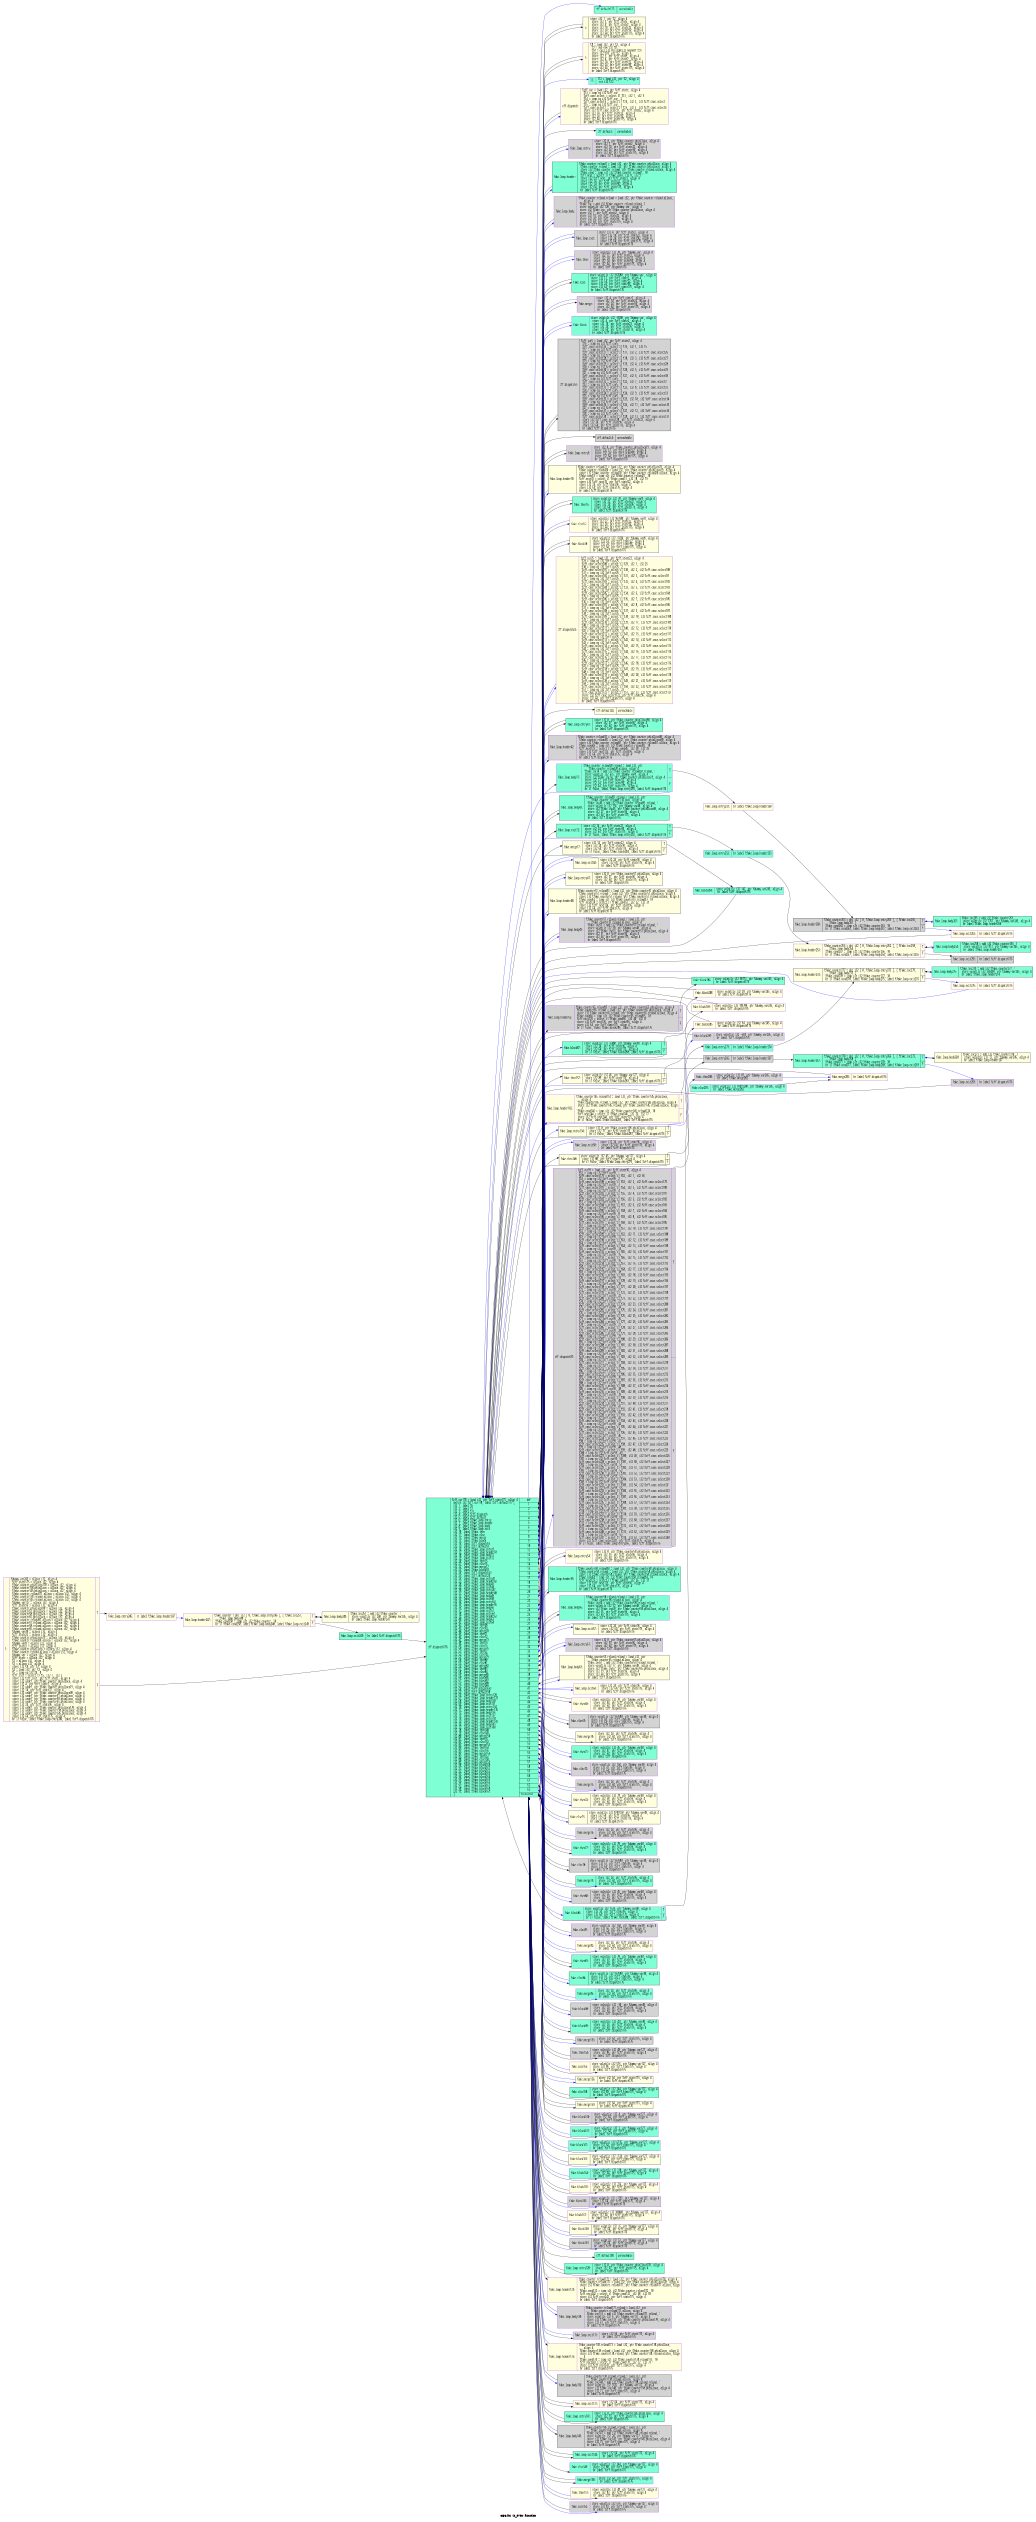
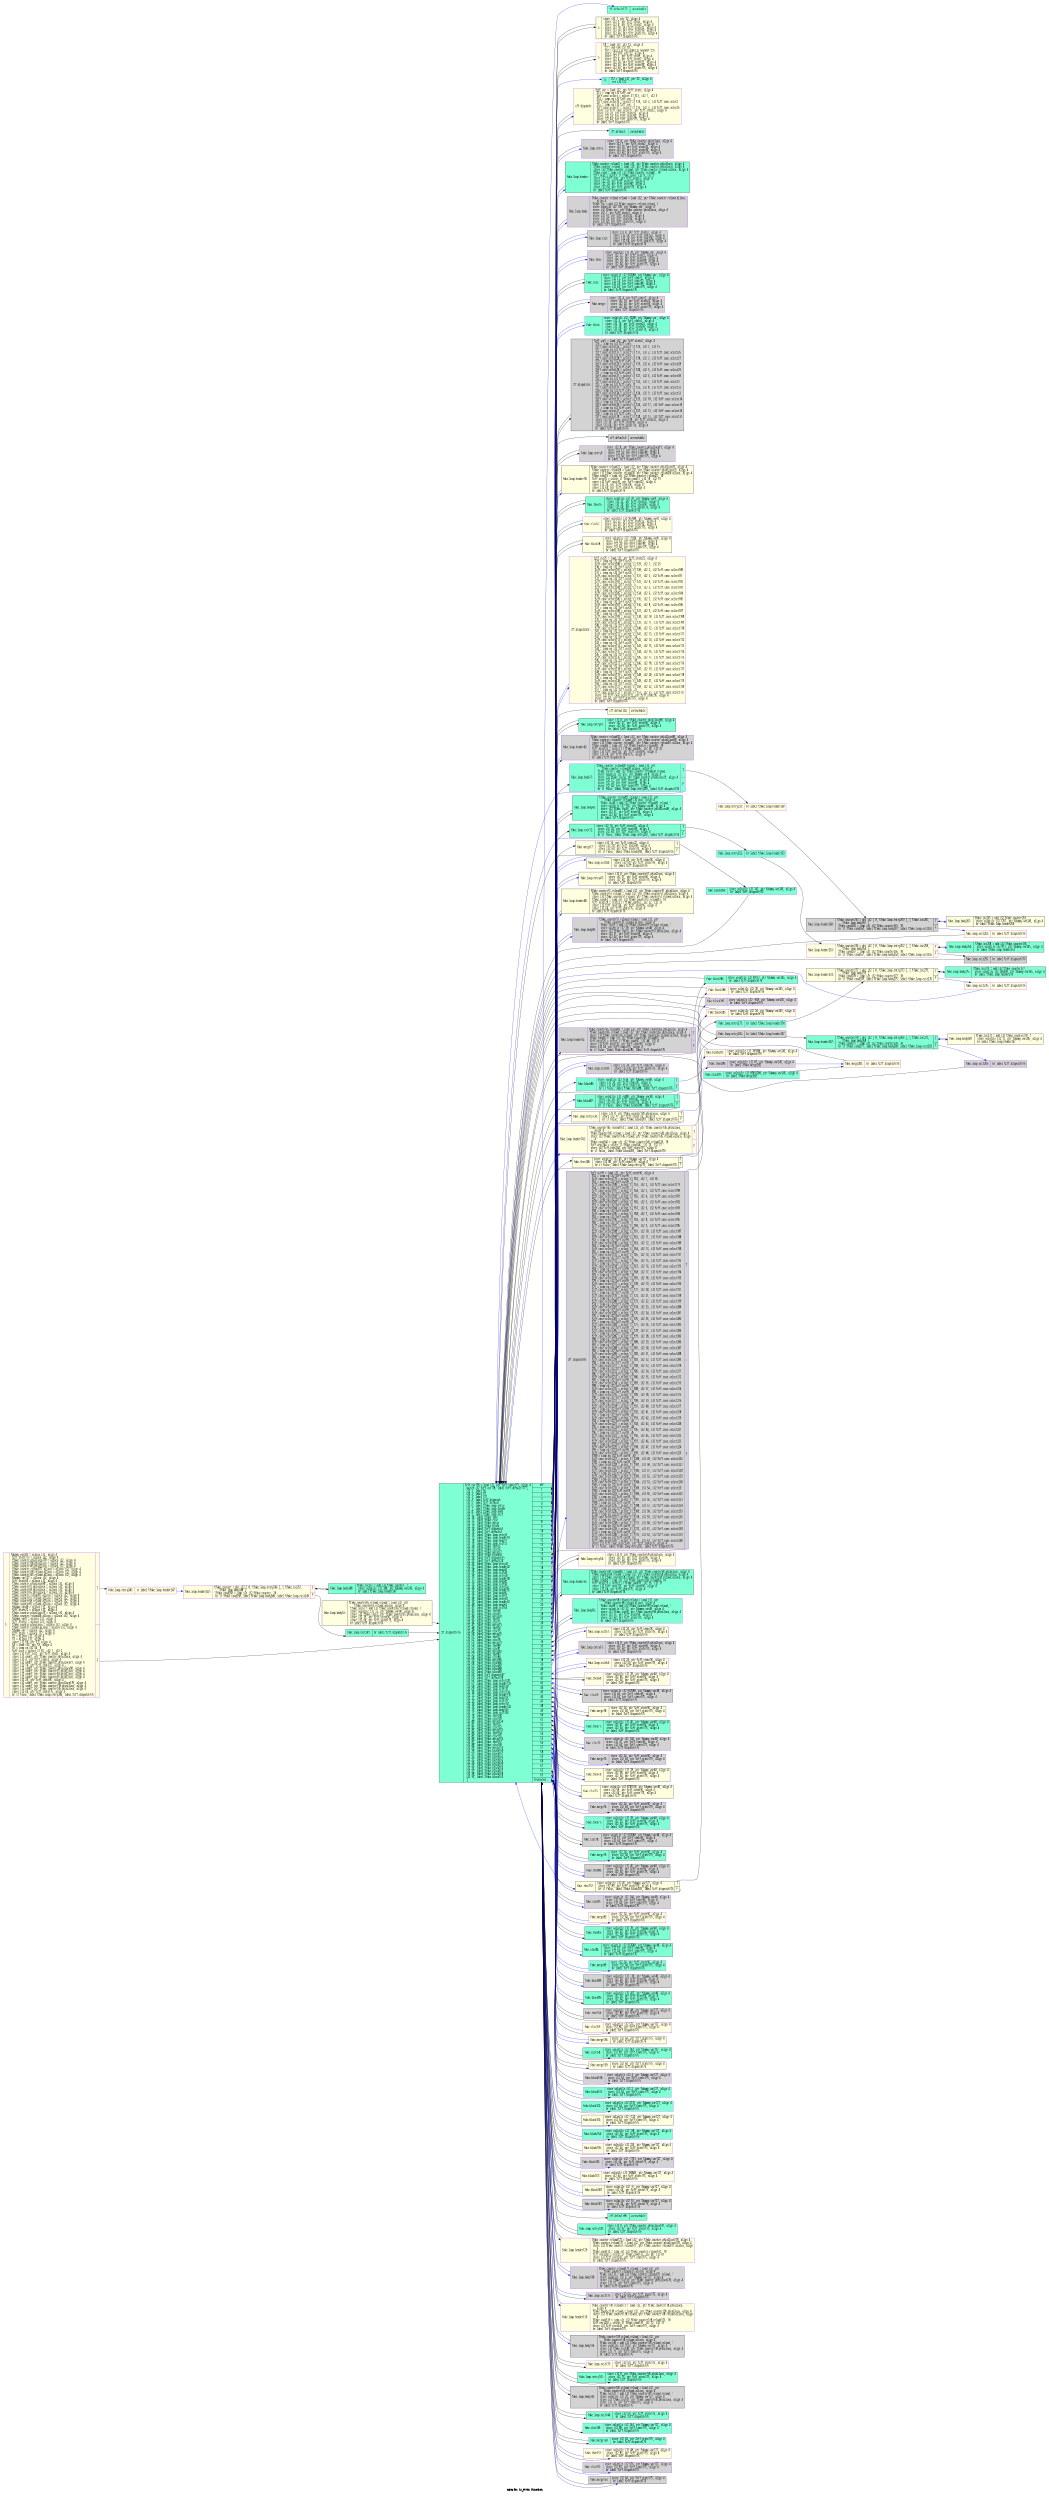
(982, 921) -> (995, 921)
(371, 1617) -> (377, 1589)
(548, 1683) -> none
